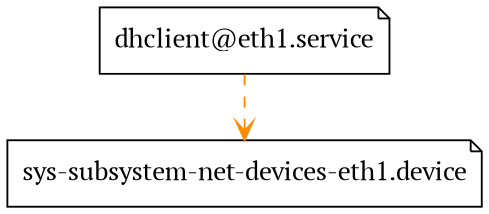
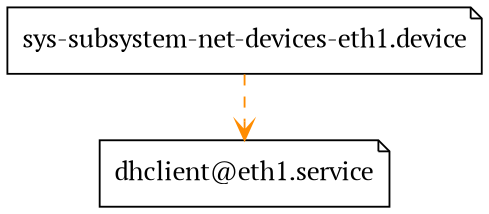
(245, 98) -> (245, 98)
